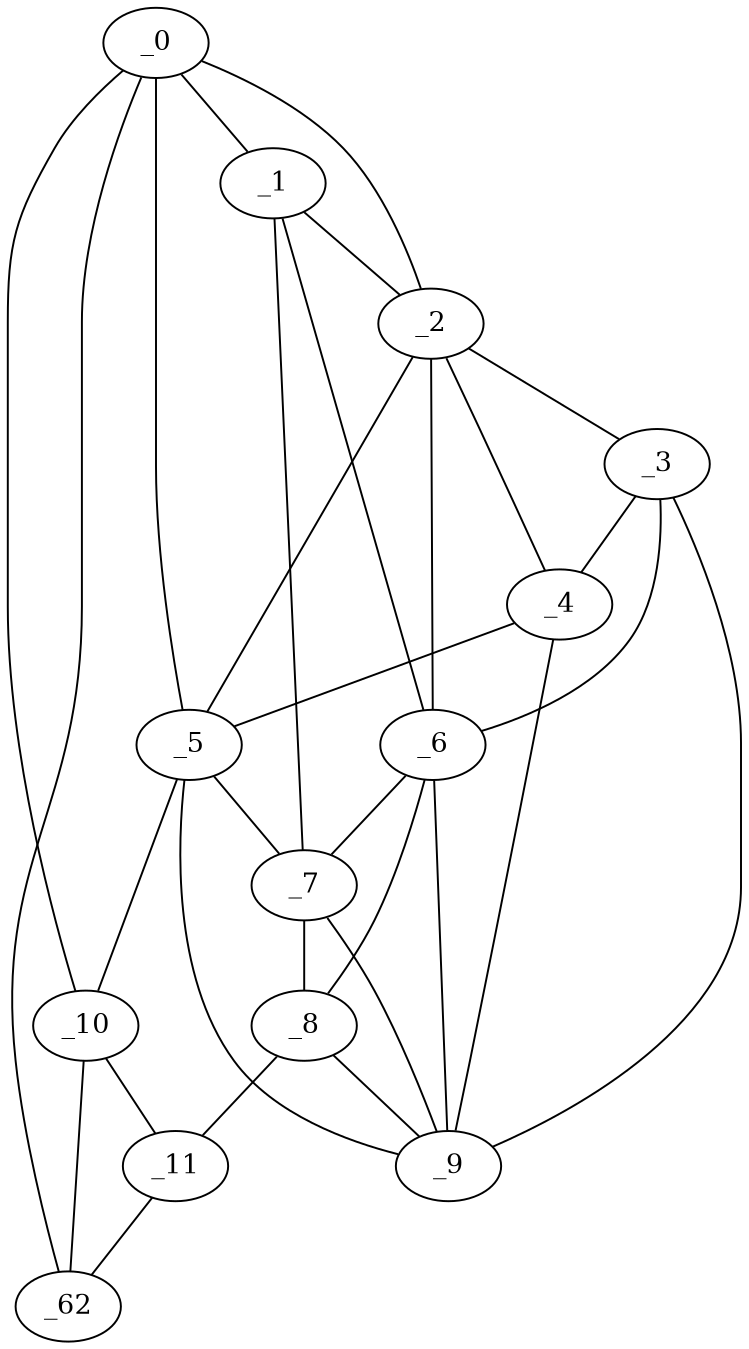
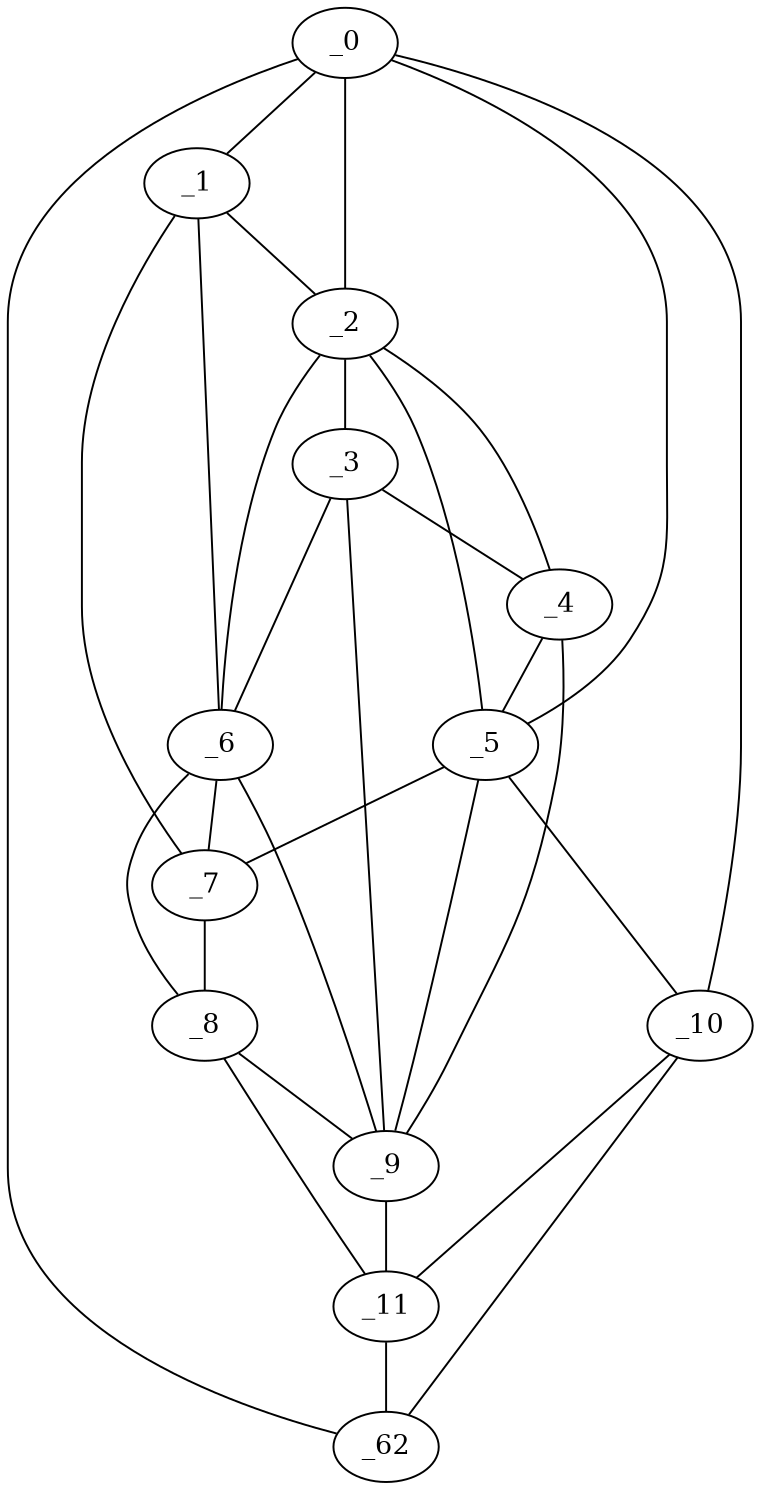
(390, 1021) -> (386, 1236)
